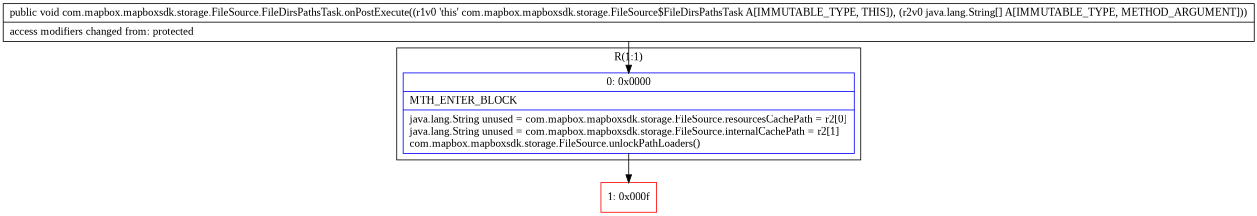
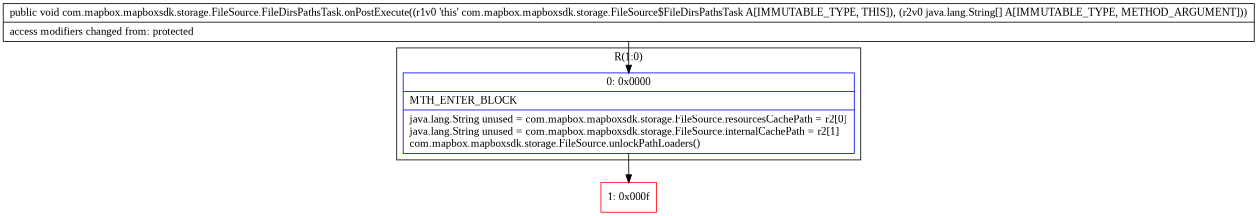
(629, 57) -> (629, 57)
